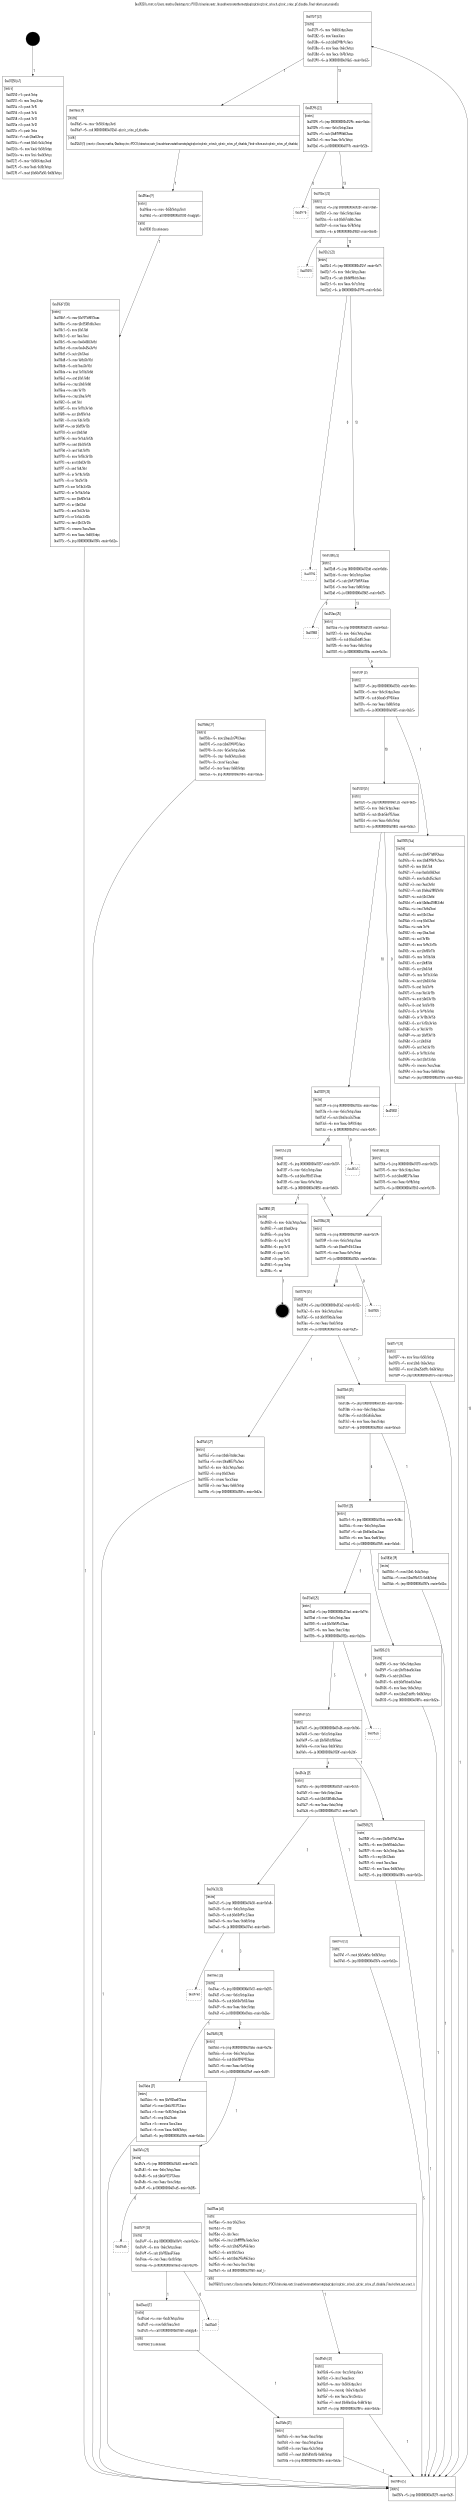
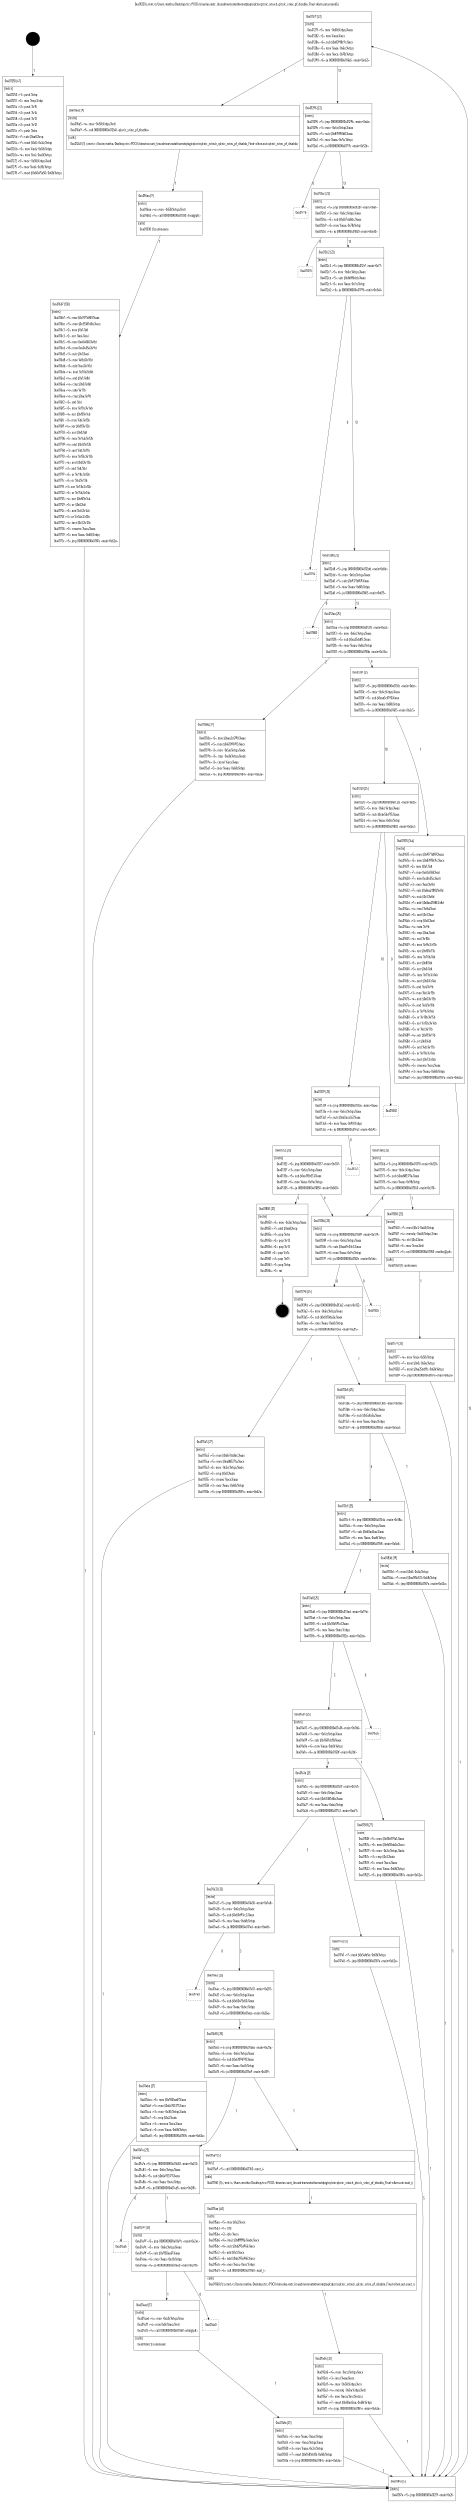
none -> (297, 688)
(327, 1140) -> none
none -> (419, 1240)
(406, 1676) -> none
(192, 2048) -> none
none -> (309, 2170)
none -> (166, 2207)
